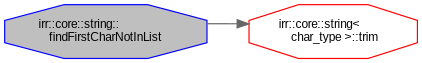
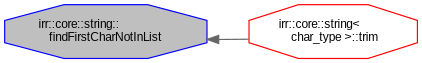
(222, 24) -> (234, 39)
